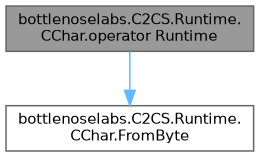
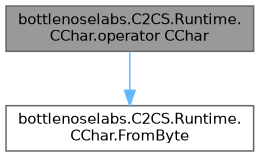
(130, 29) -> (130, 29)
